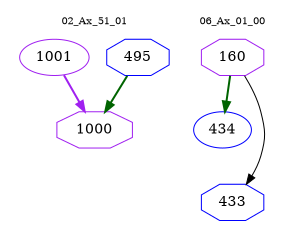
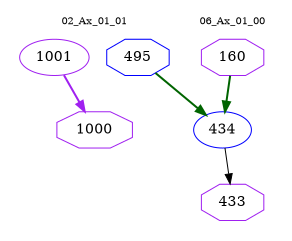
(95, 22) -> (95, 22)
(119, 89) -> (170, 85)
(264, 125) -> (227, 161)
(233, 202) -> (233, 202)
